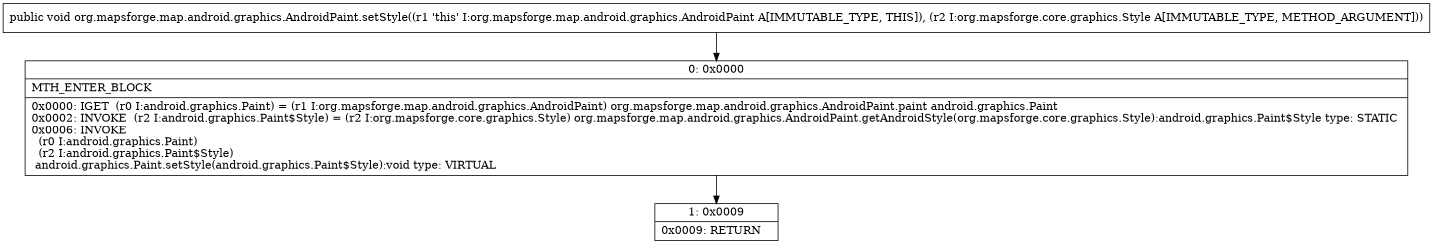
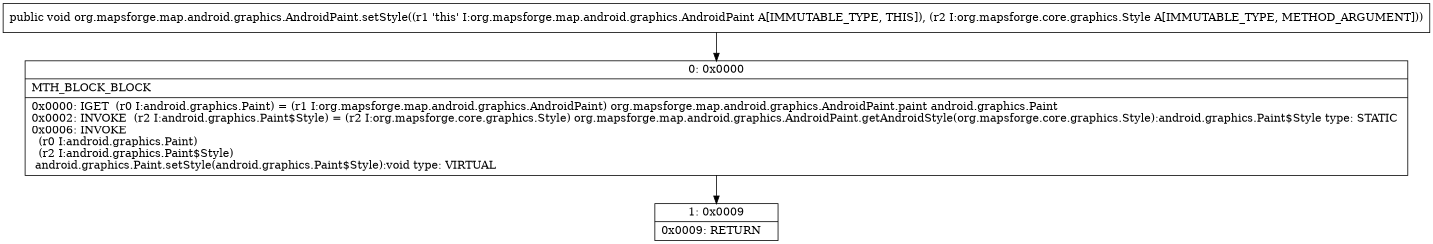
(92, 88) -> (91, 88)
